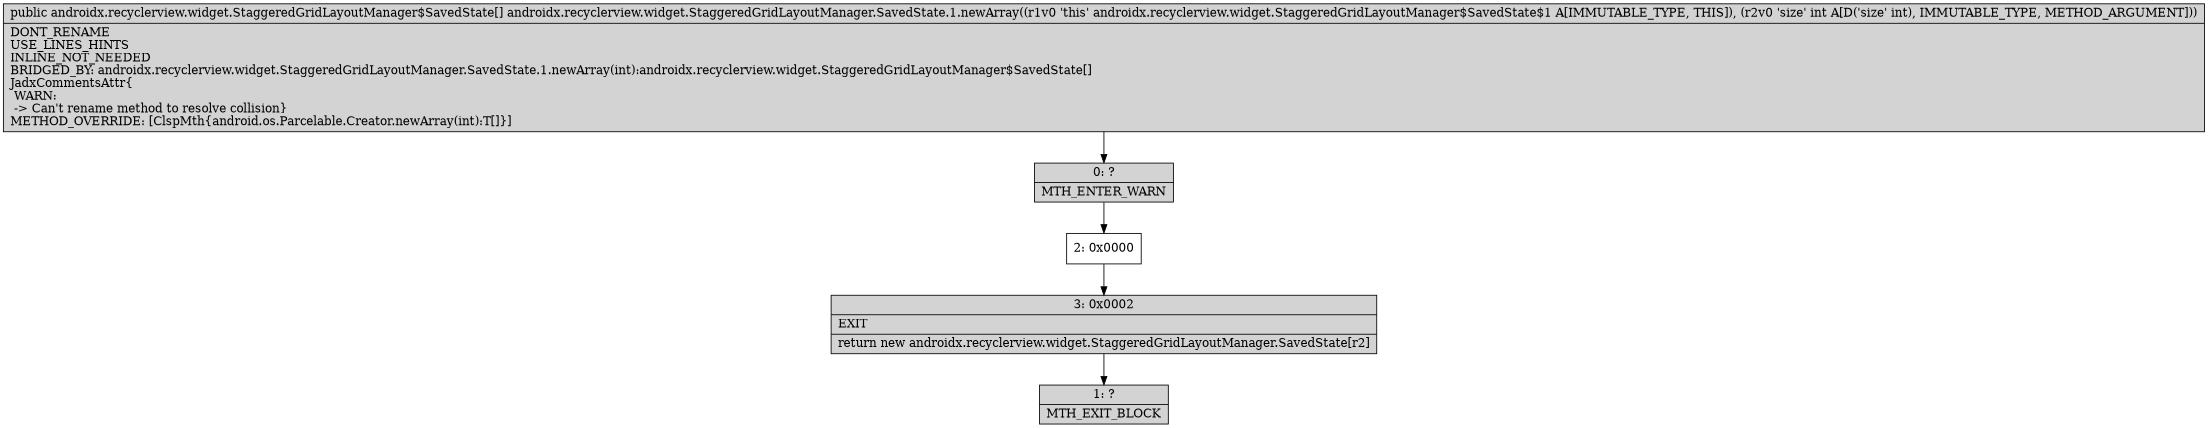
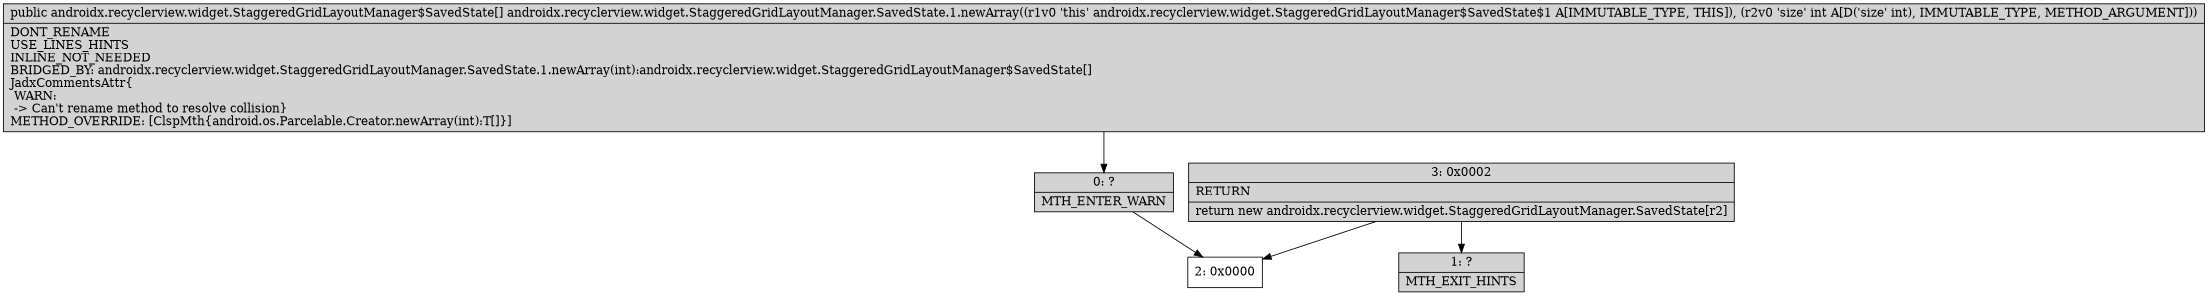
(1104, 275) -> (1323, 239)
(853, 324) -> (1223, 192)
(1104, 414) -> (1461, 282)
